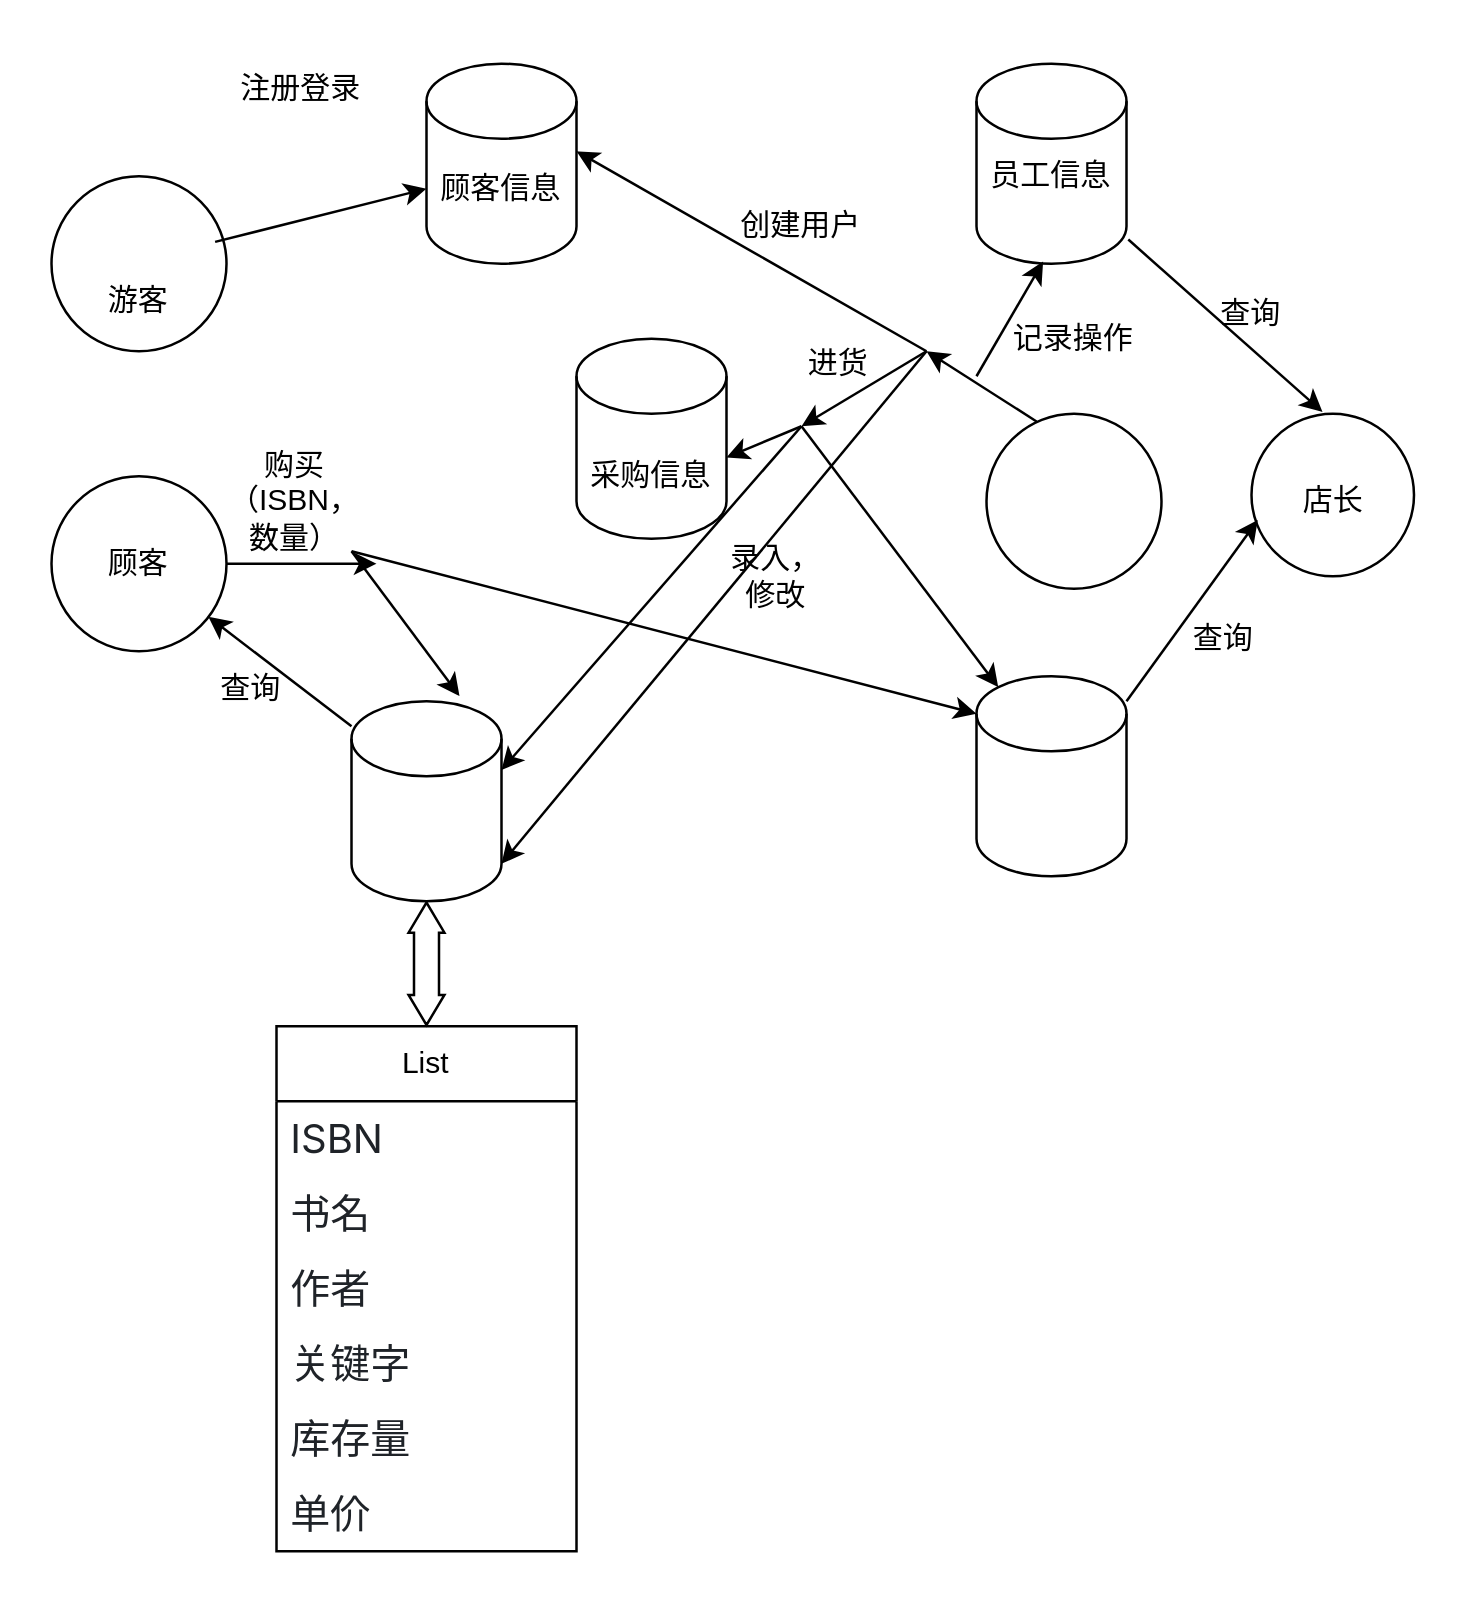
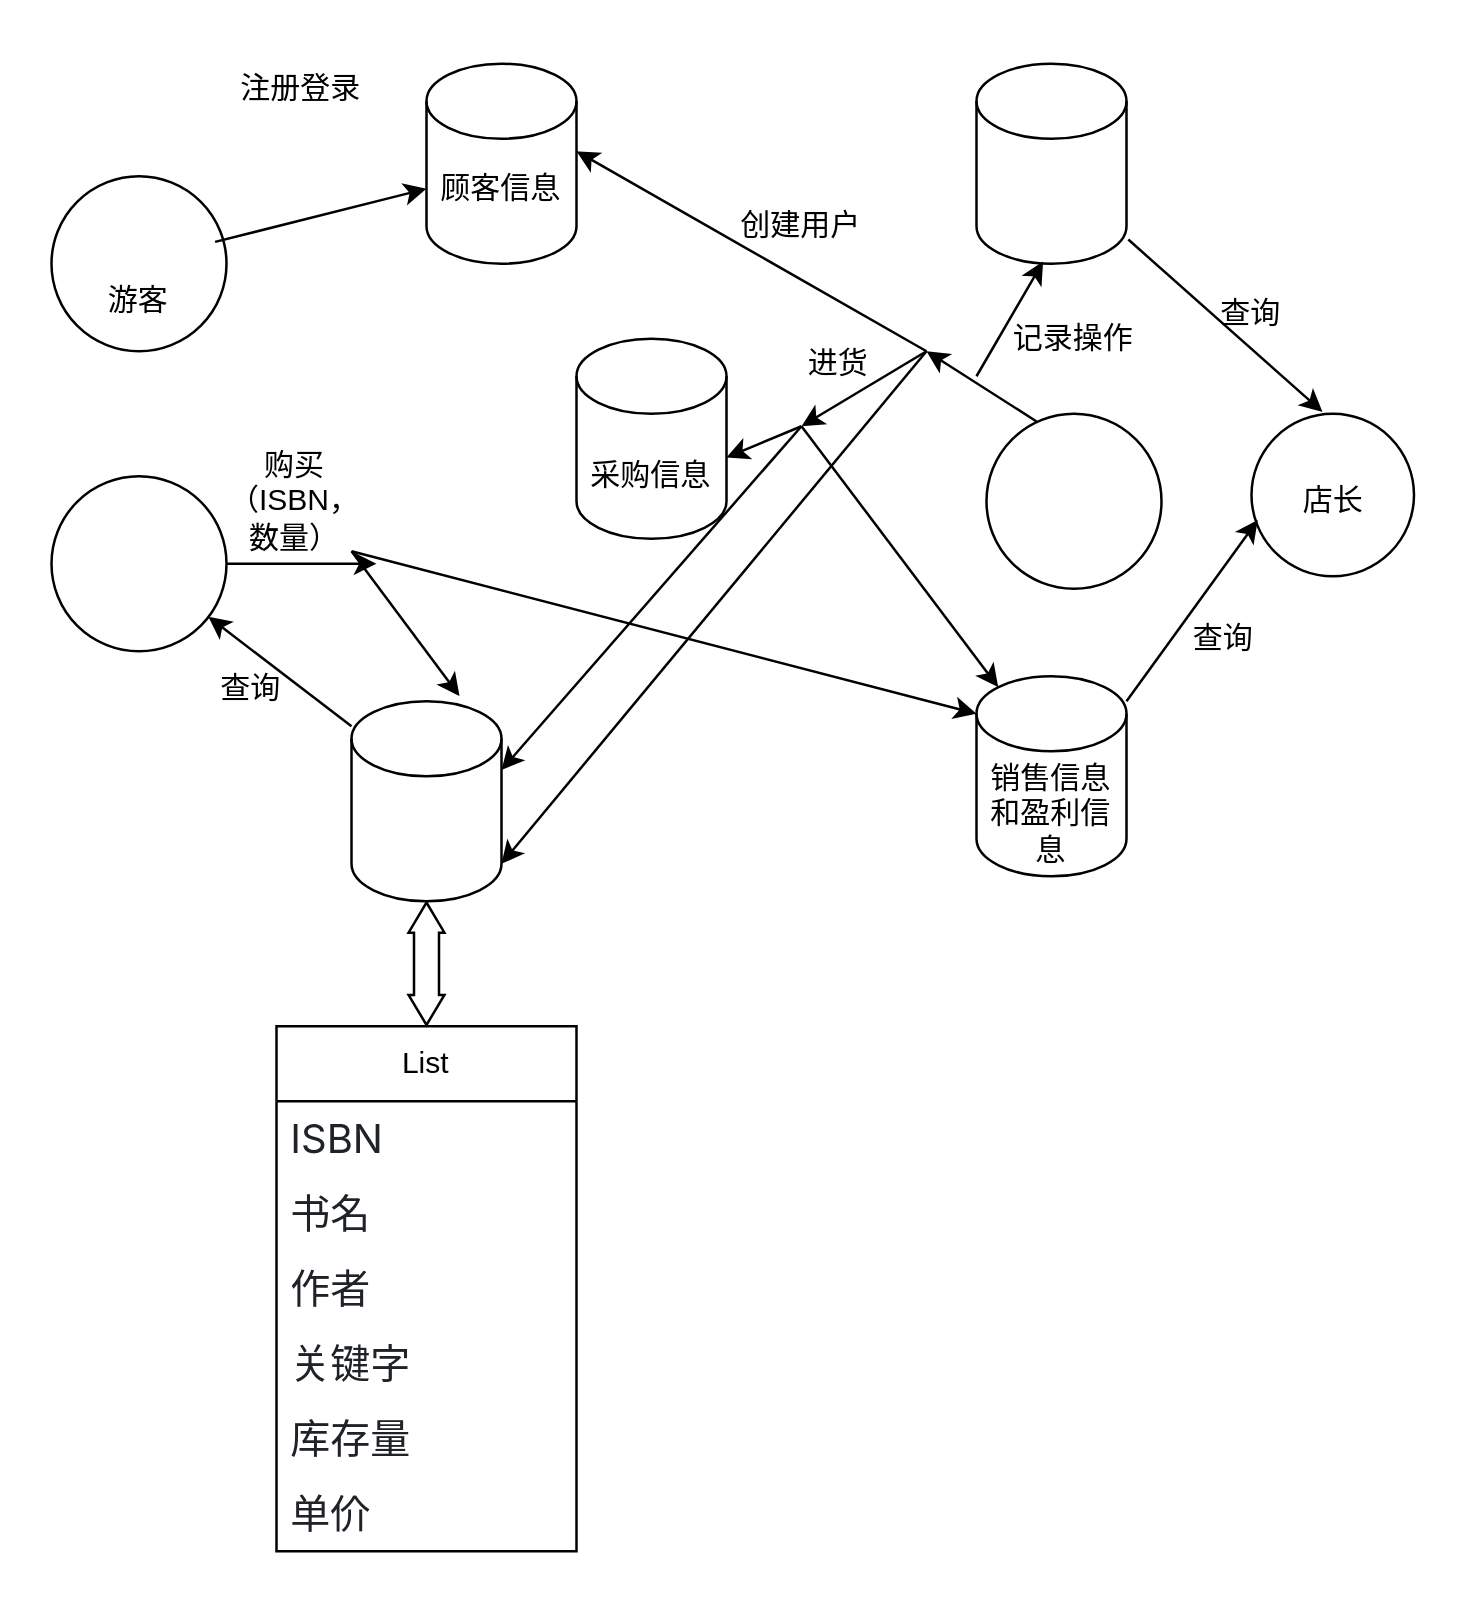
(1051, 176) -> none
(139, 564) -> none
(776, 576) -> none
none -> (1051, 814)
